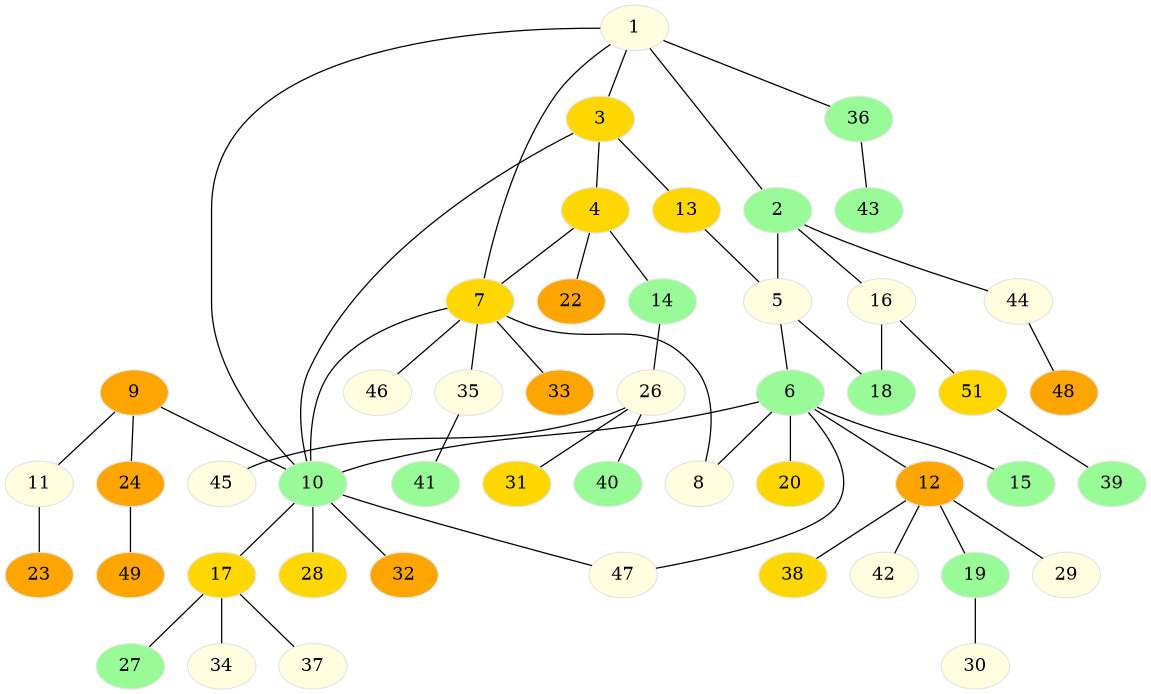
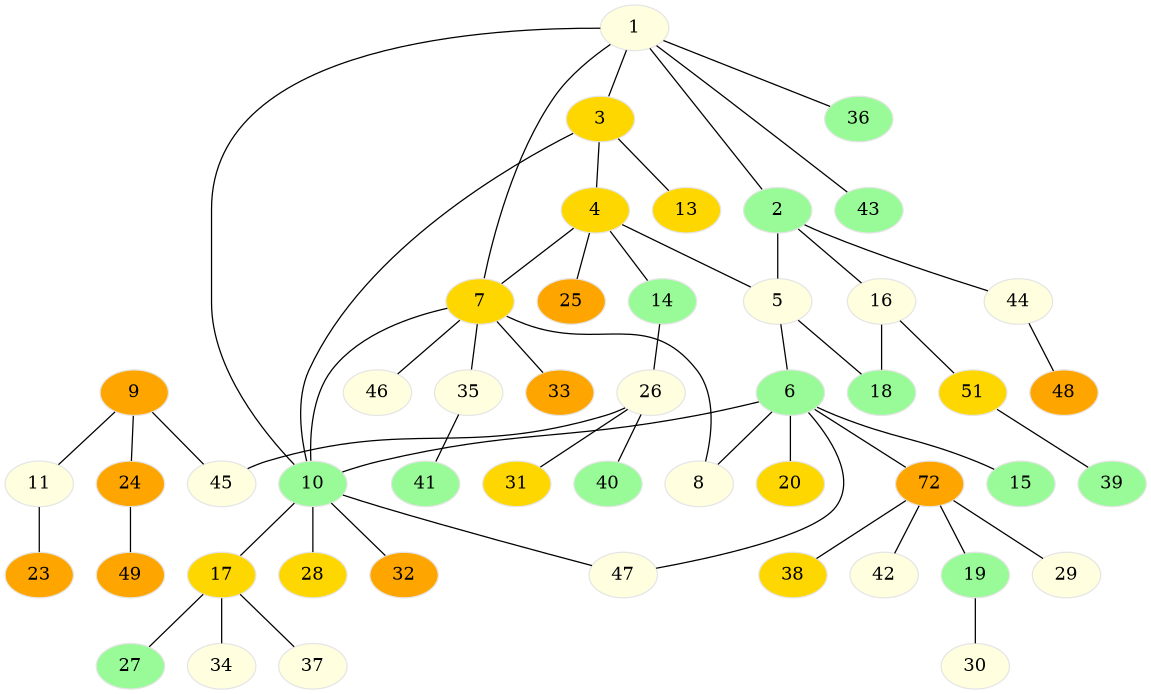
(864, 165) -> (752, 118)
(732, 256) -> (686, 256)
(571, 301) -> (571, 301)
(223, 438) -> (178, 438)
(930, 484) -> (930, 484)
